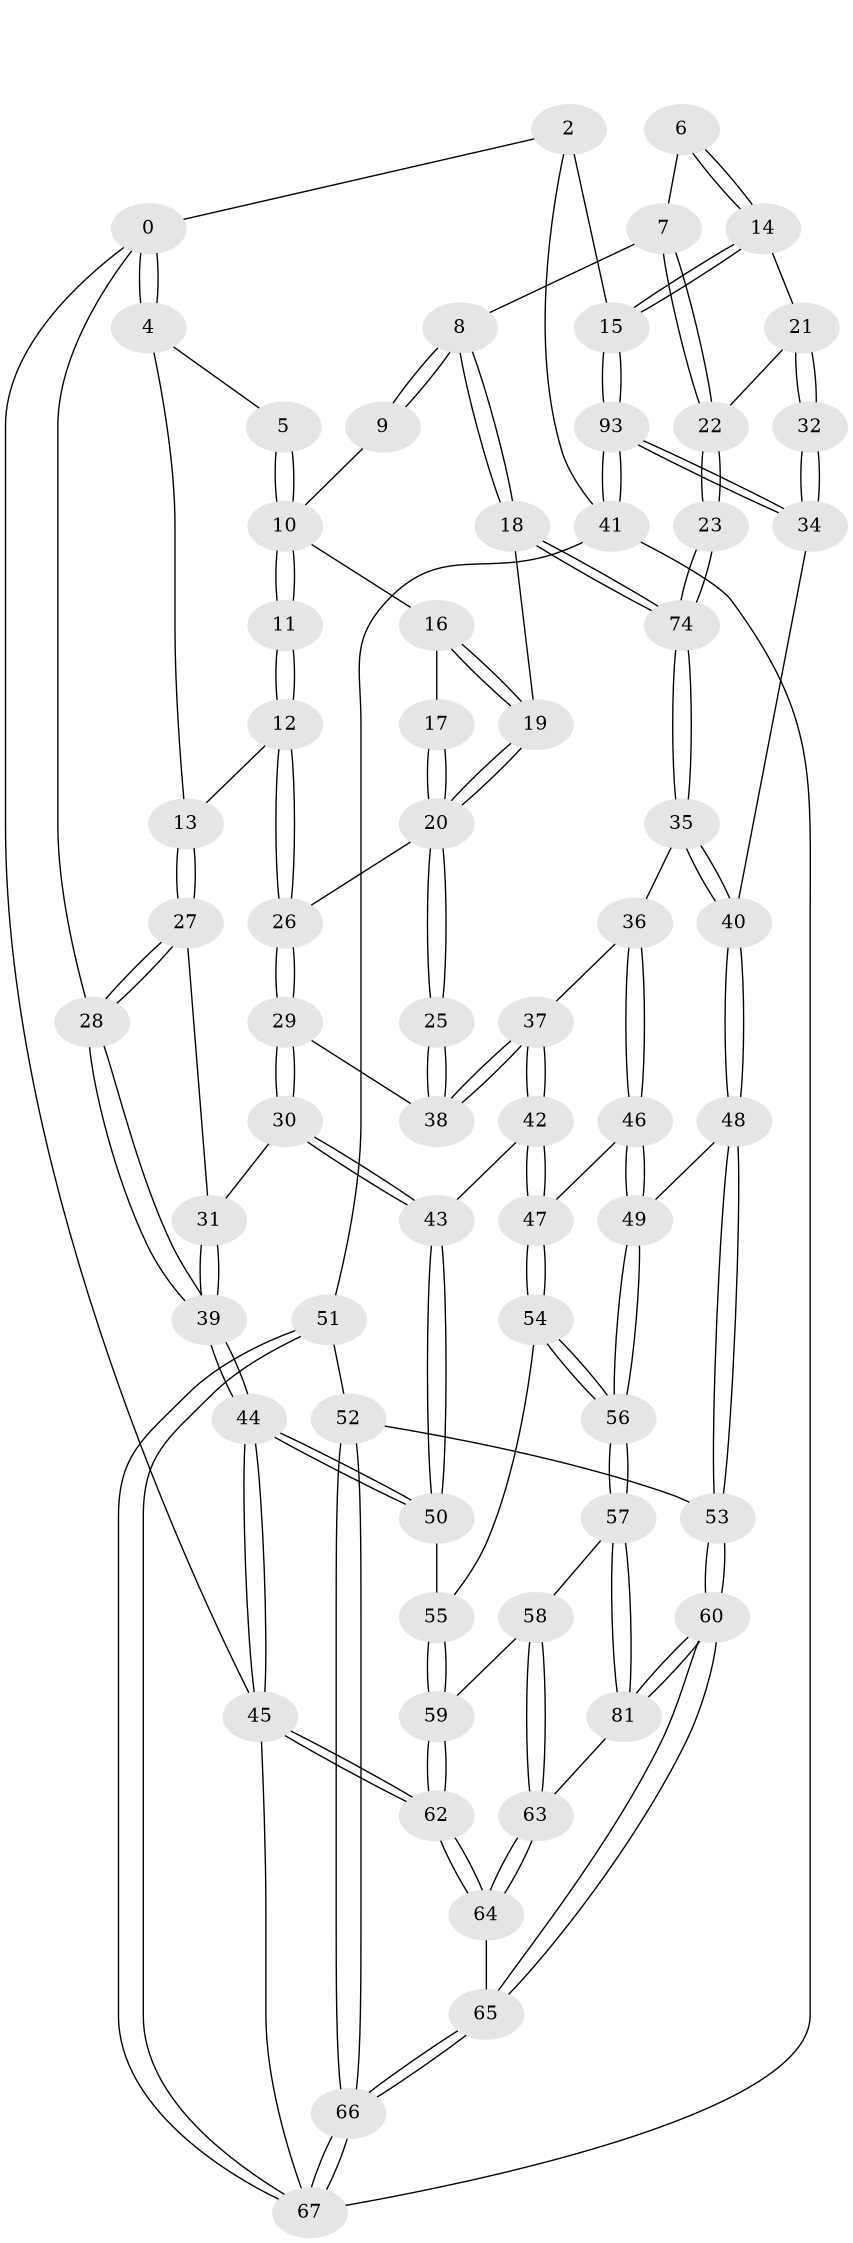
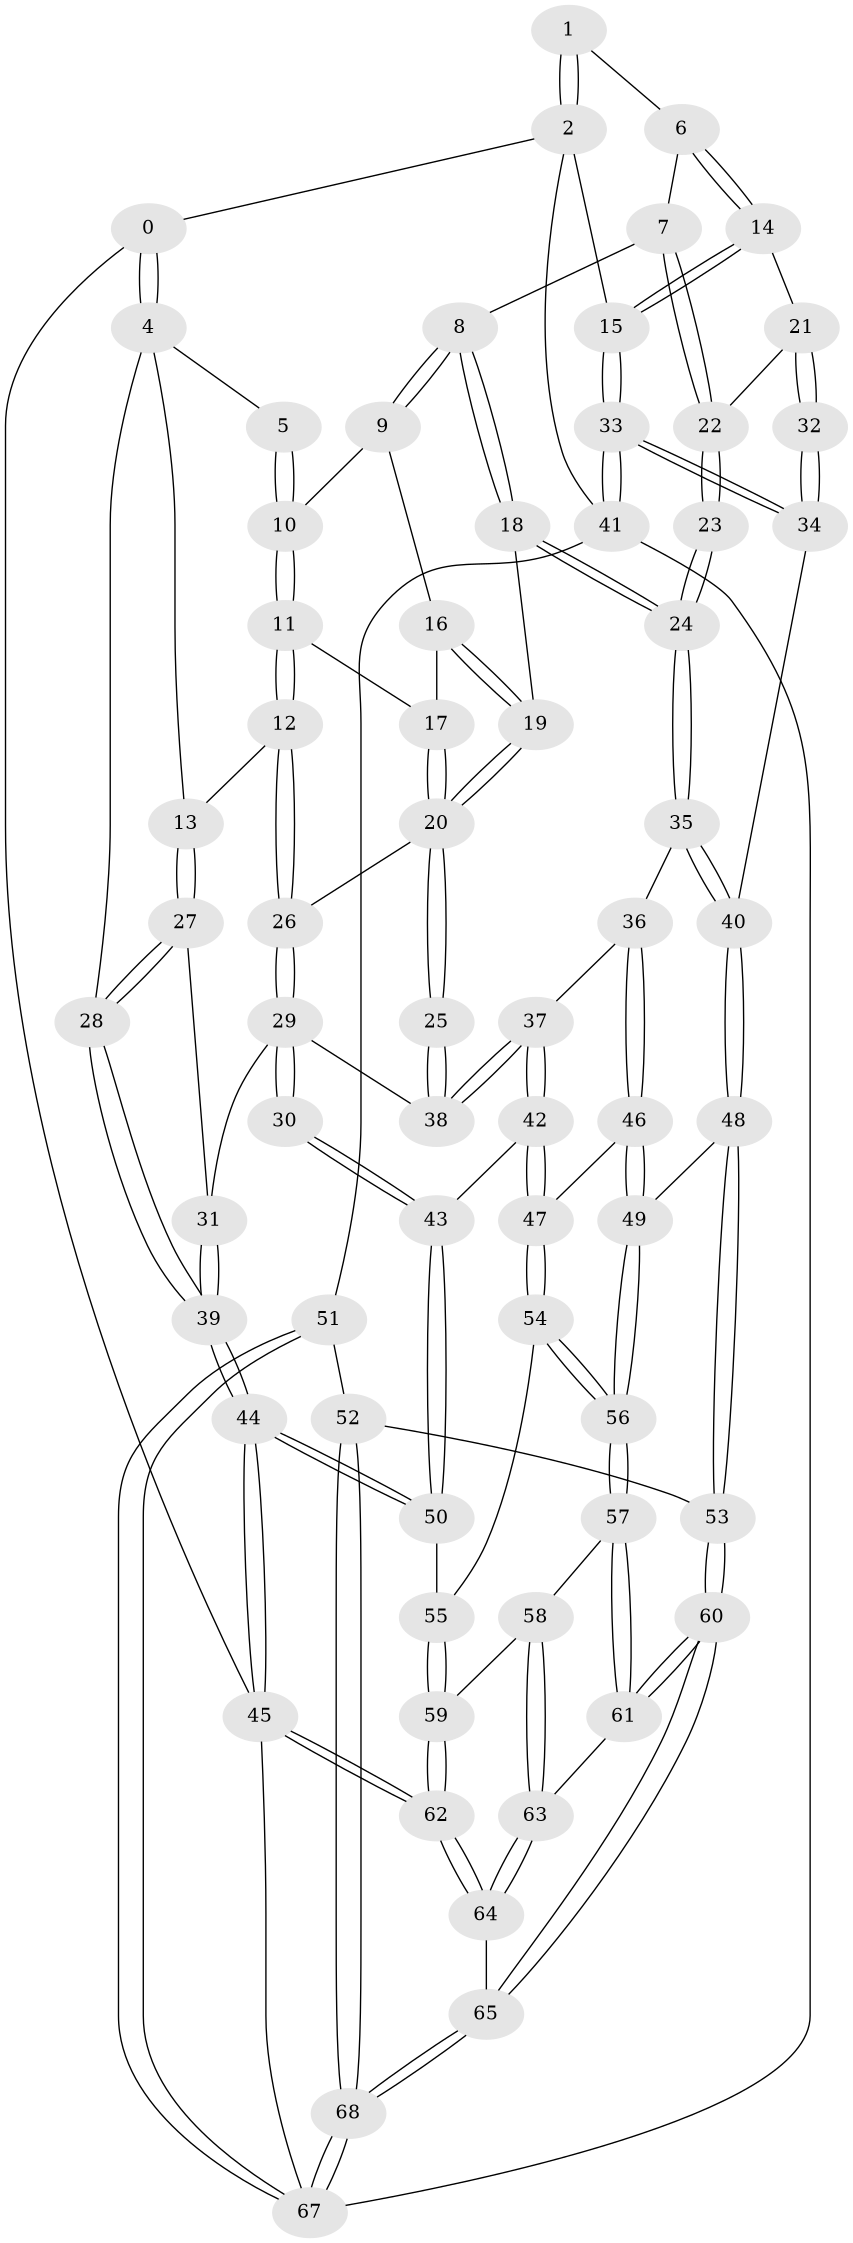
none -> (569, 30)
(612, 427) -> (612, 427)
(361, 576) -> (410, 526)
(58, 617) -> (110, 674)
(682, 626) -> (682, 626)
none -> (369, 680)
(247, 1171) -> (229, 1116)
(624, 1717) -> (624, 1717)
(349, 2114) -> (349, 2114)
